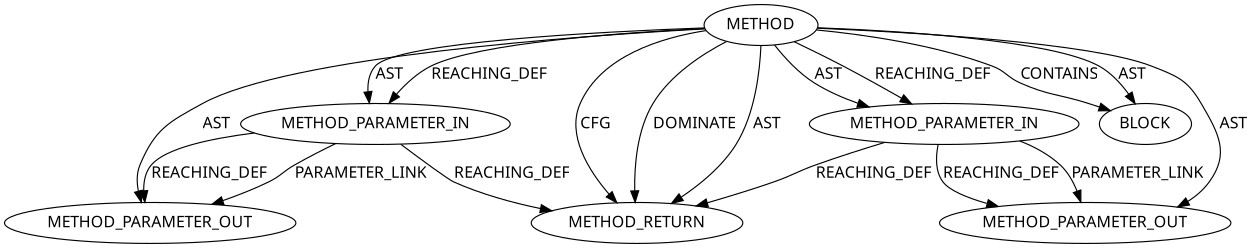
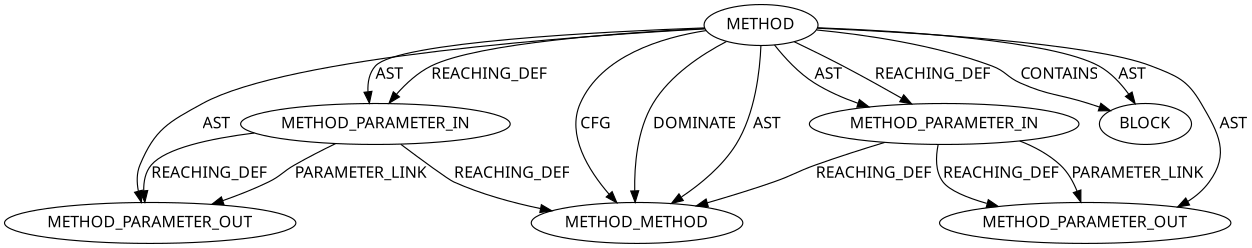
(637, 223) -> (637, 223)
